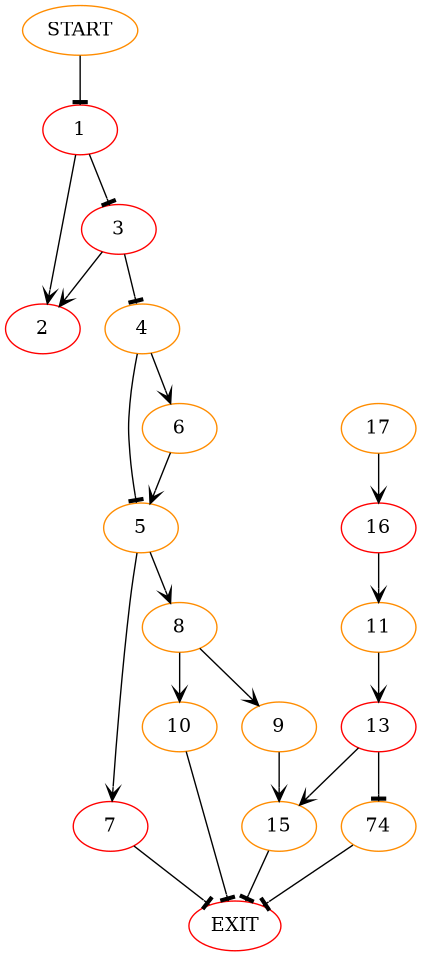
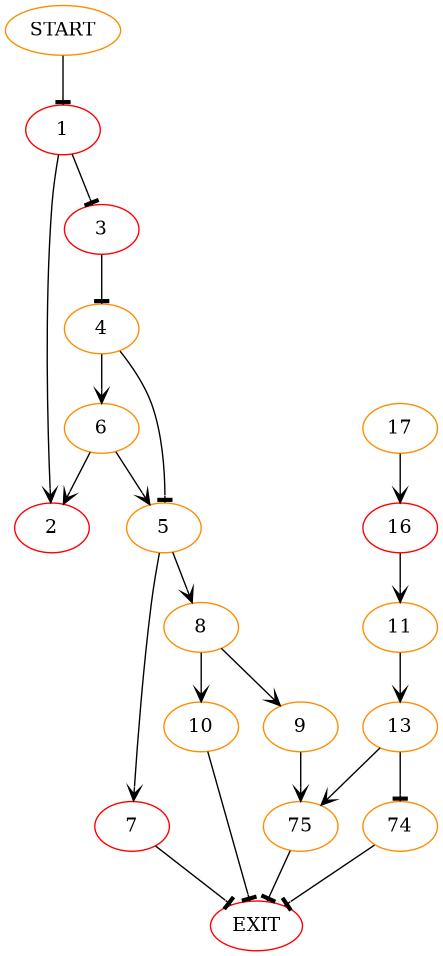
(85, 274) -> (80, 472)
(379, 727) -> (400, 727)
(279, 826) -> (301, 826)
